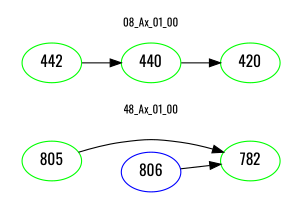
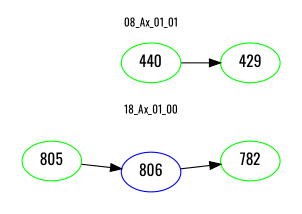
(151, 24) -> (151, 24)
(52, 63) -> none
(250, 63) -> (250, 63)
(151, 111) -> (151, 111)
(146, 140) -> (96, 166)
